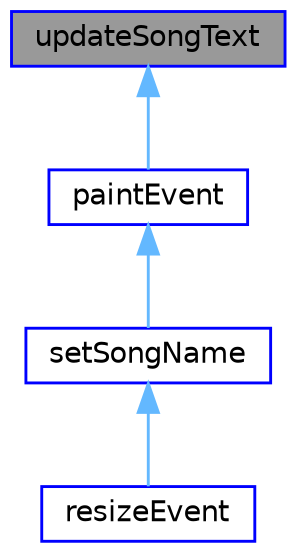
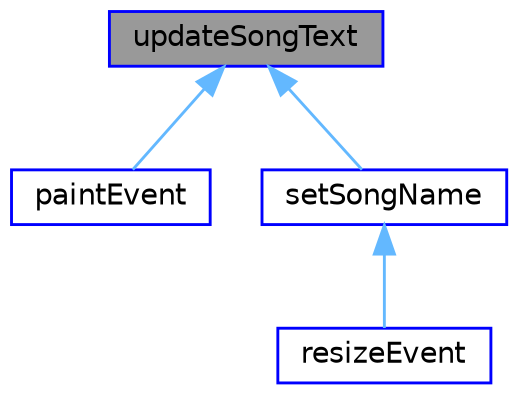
(148, 291) -> (325, 129)
